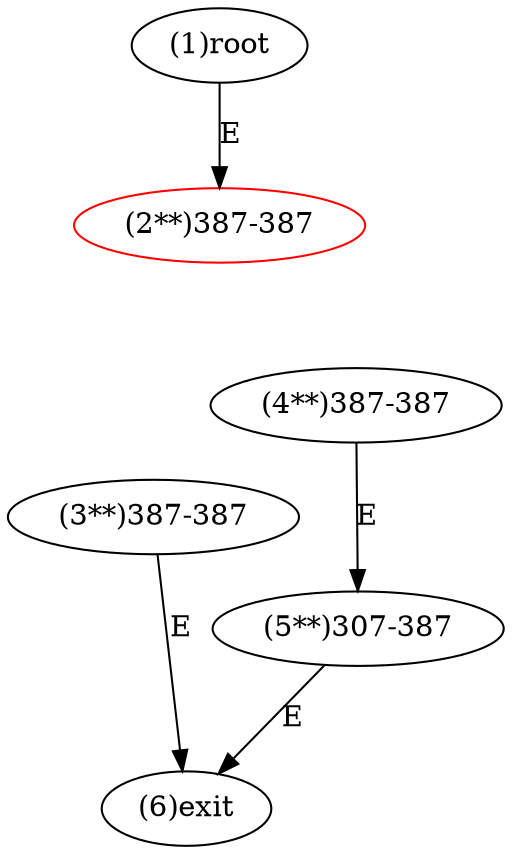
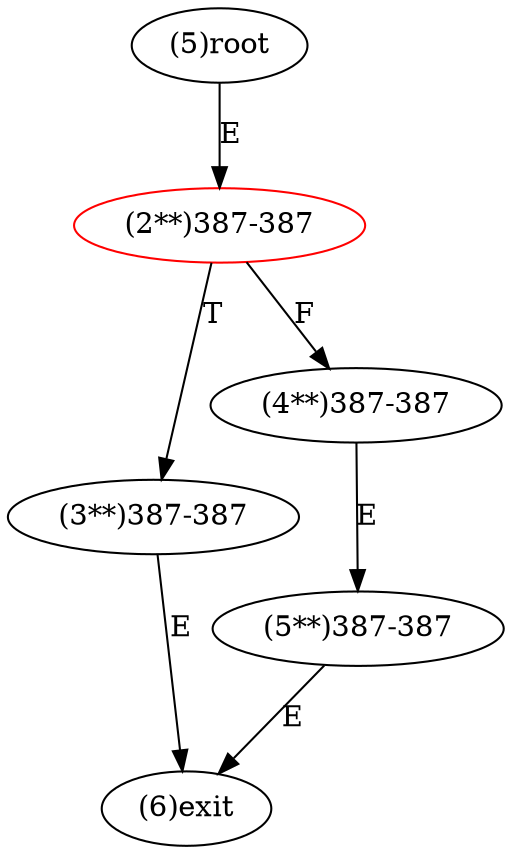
(220, 45) -> (220, 45)
none -> (281, 307)
none -> (189, 361)
(358, 629) -> (358, 629)
